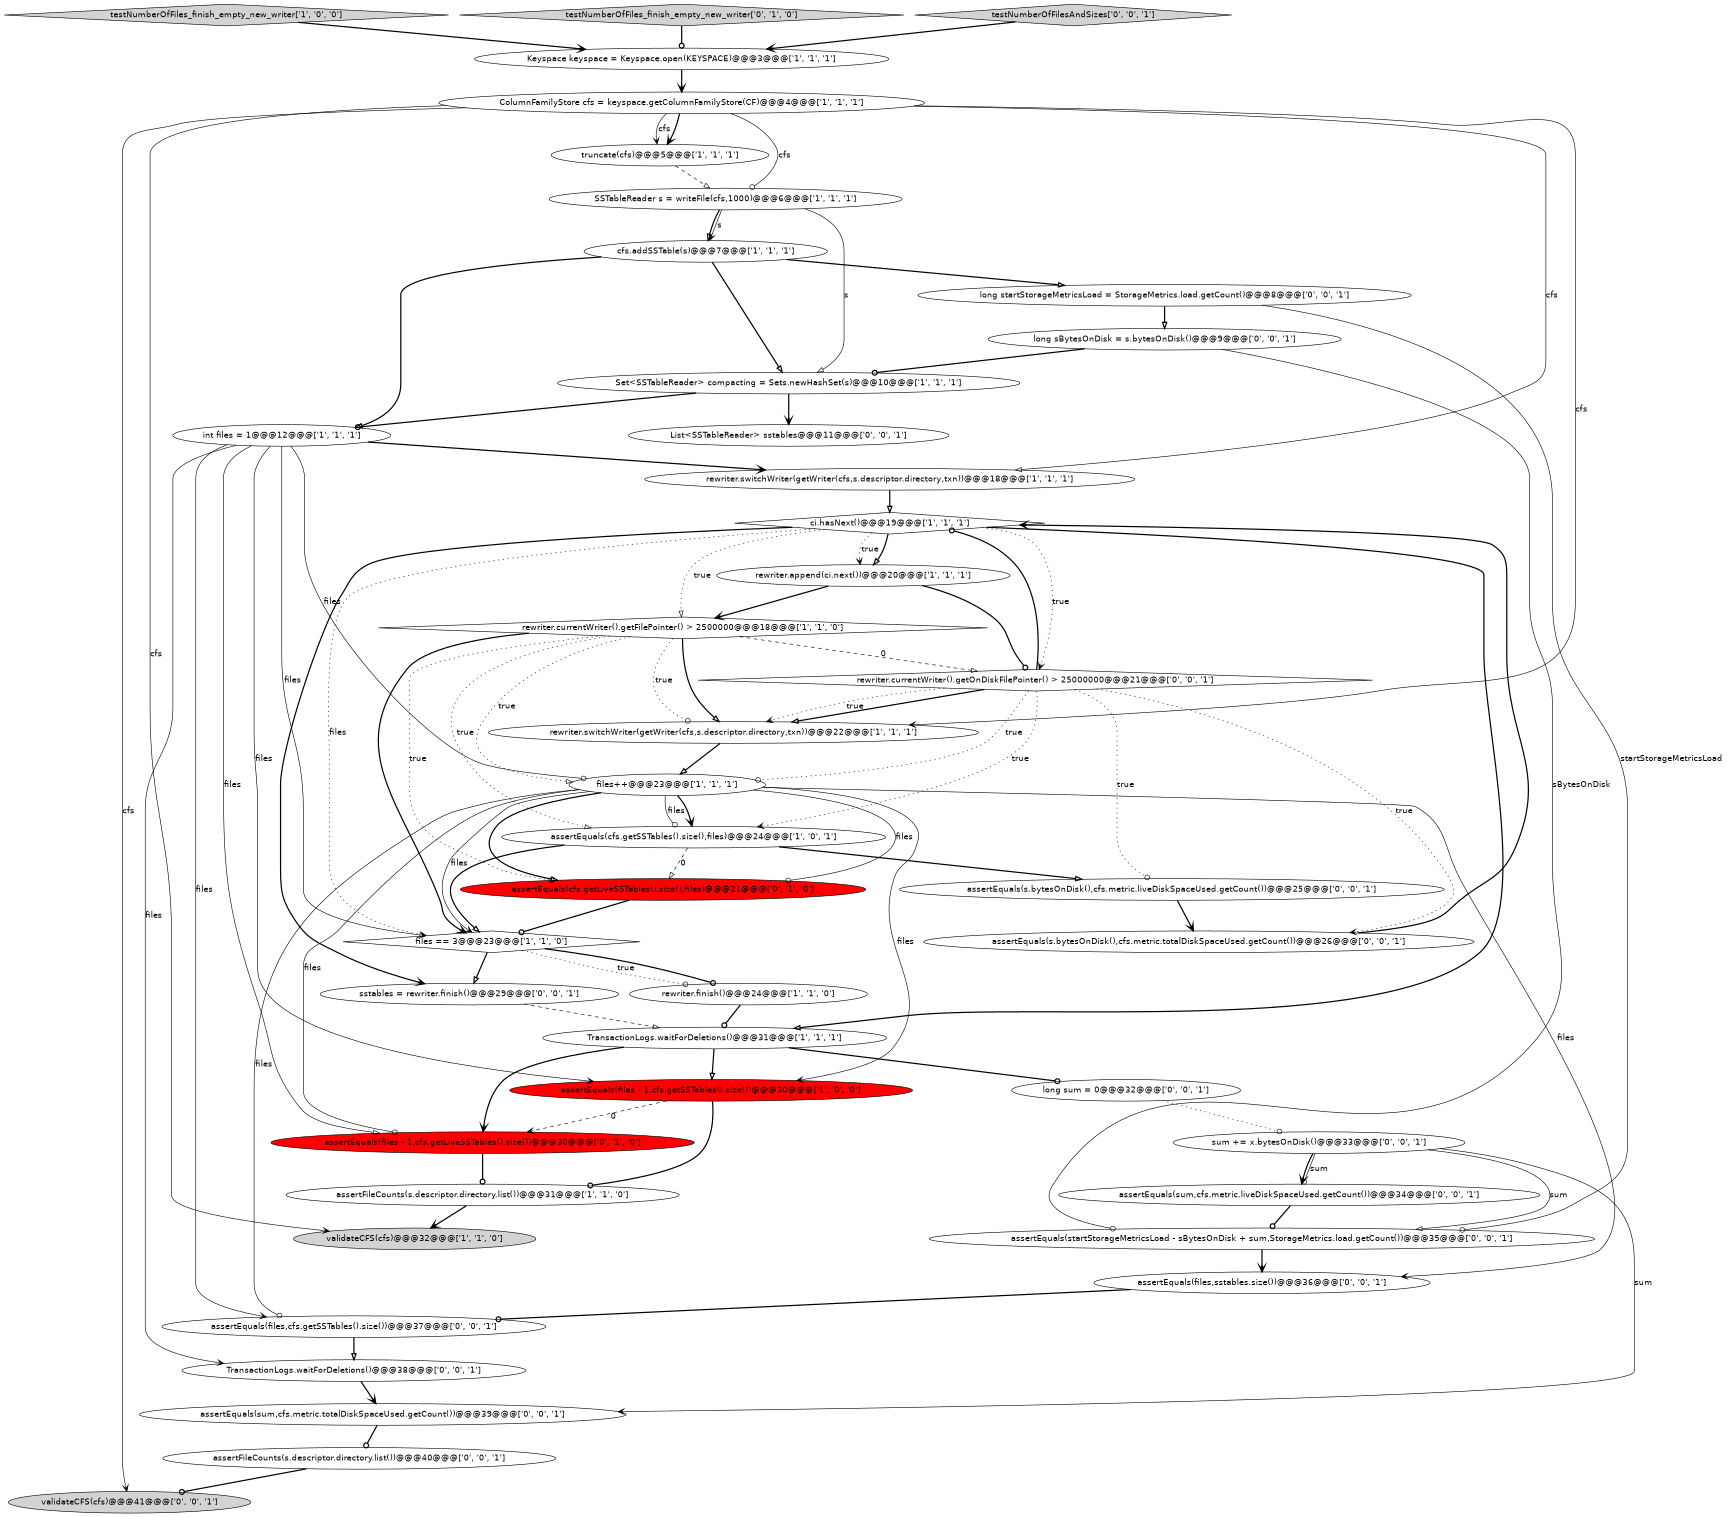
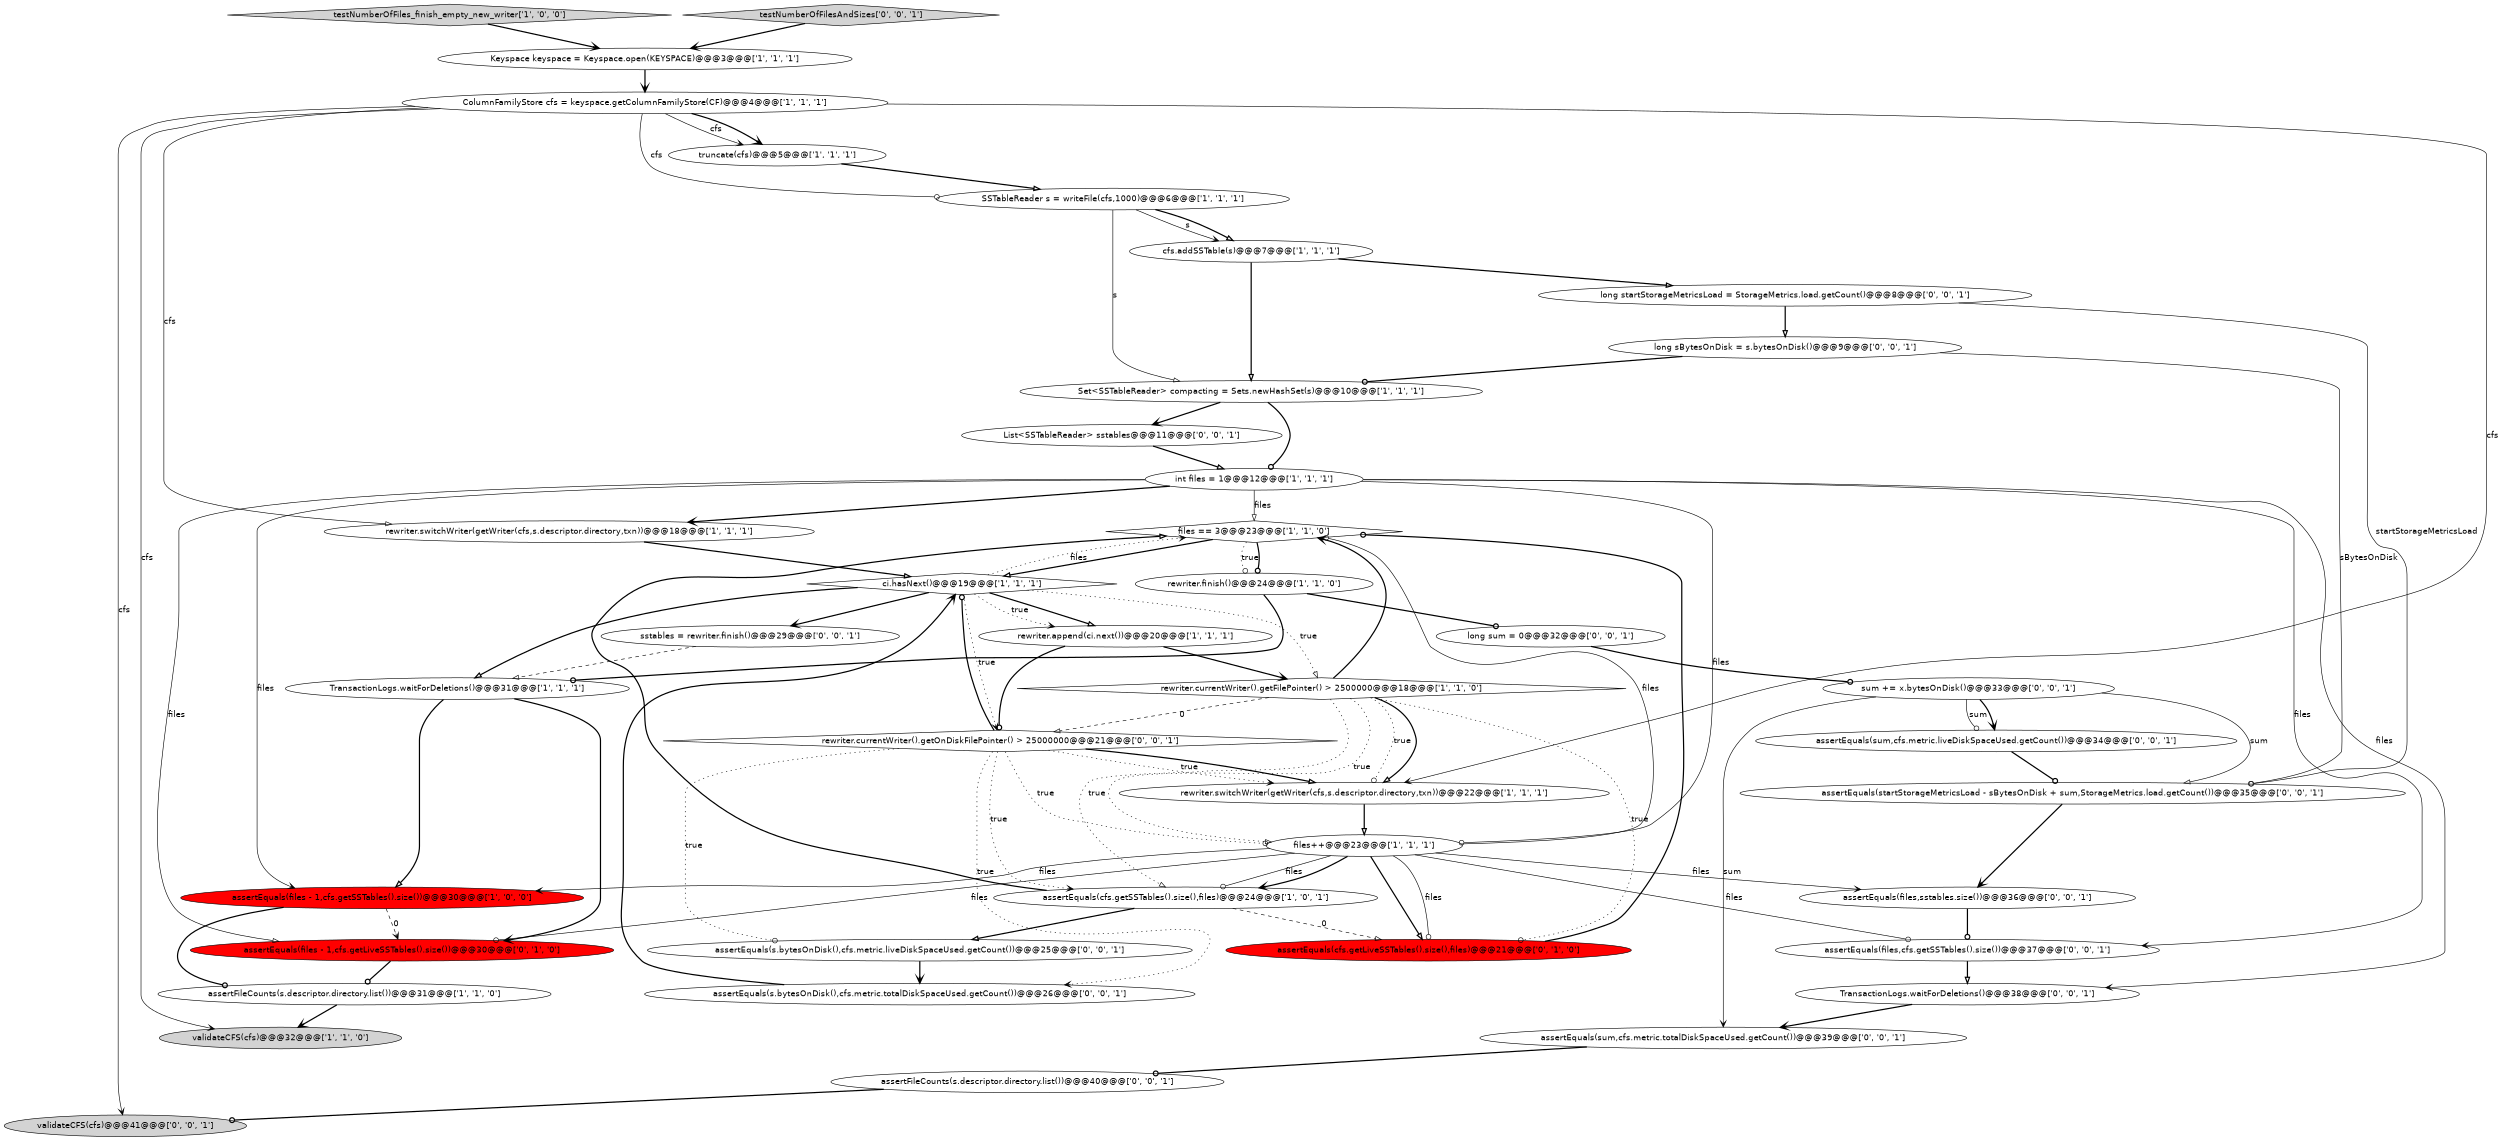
(682, 15) -> none
(690, 175) -> (938, 176)
(424, 280) -> (1185, 457)
(480, 830) -> (1617, 667)
(482, 965) -> (1111, 557)
(922, 1064) -> (1400, 610)
(1220, 1116) -> (1718, 669)
